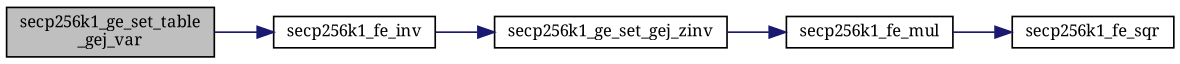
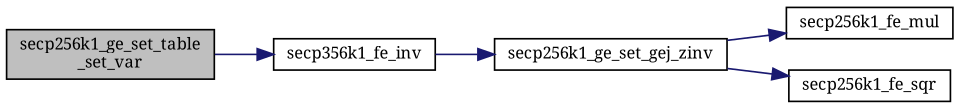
(110, 32) -> (110, 54)
(354, 32) -> (354, 54)
(974, 32) -> (750, 71)
